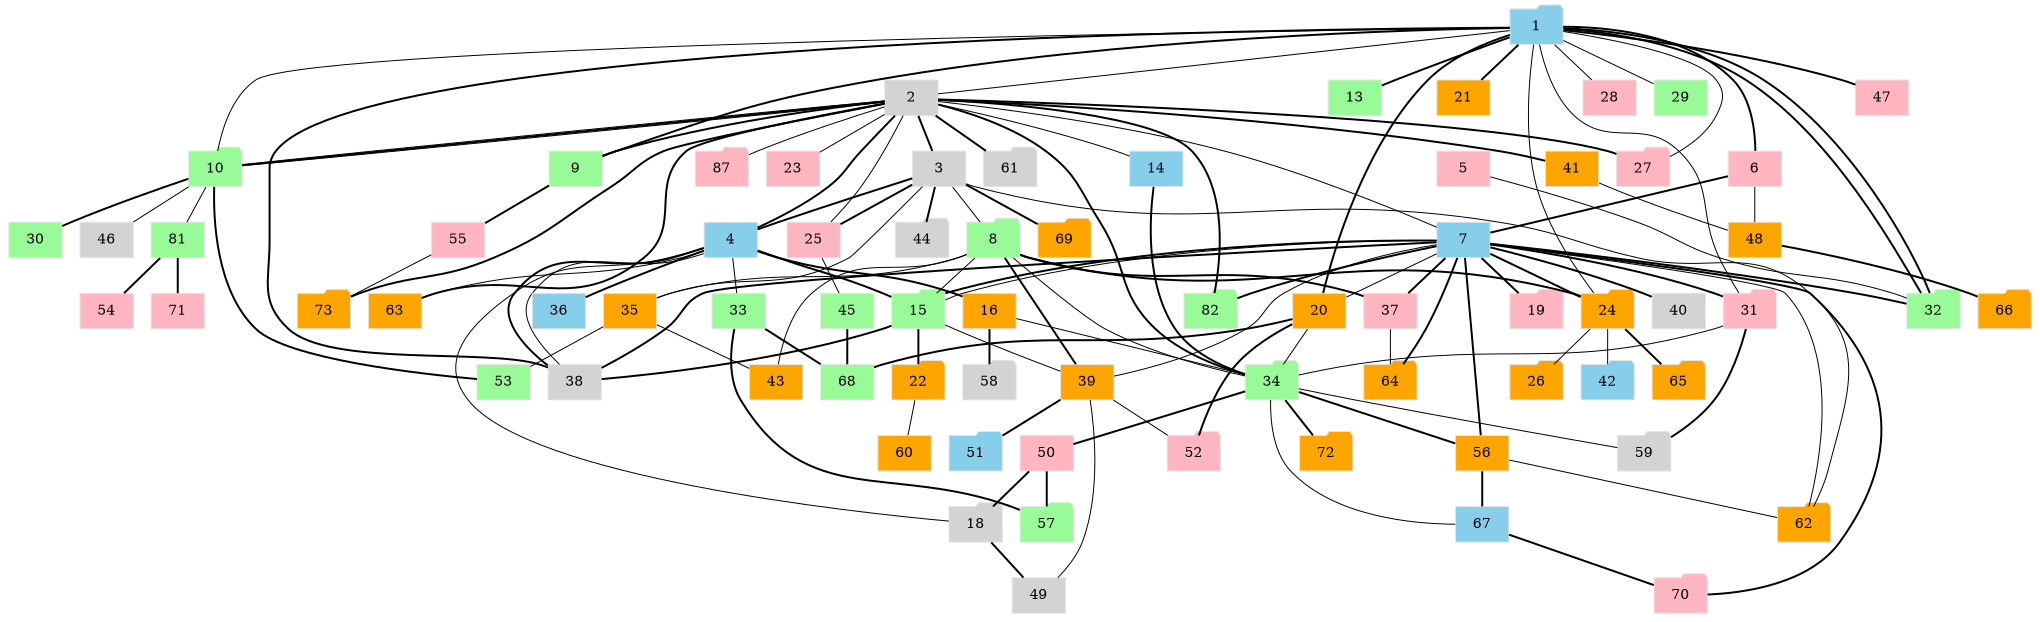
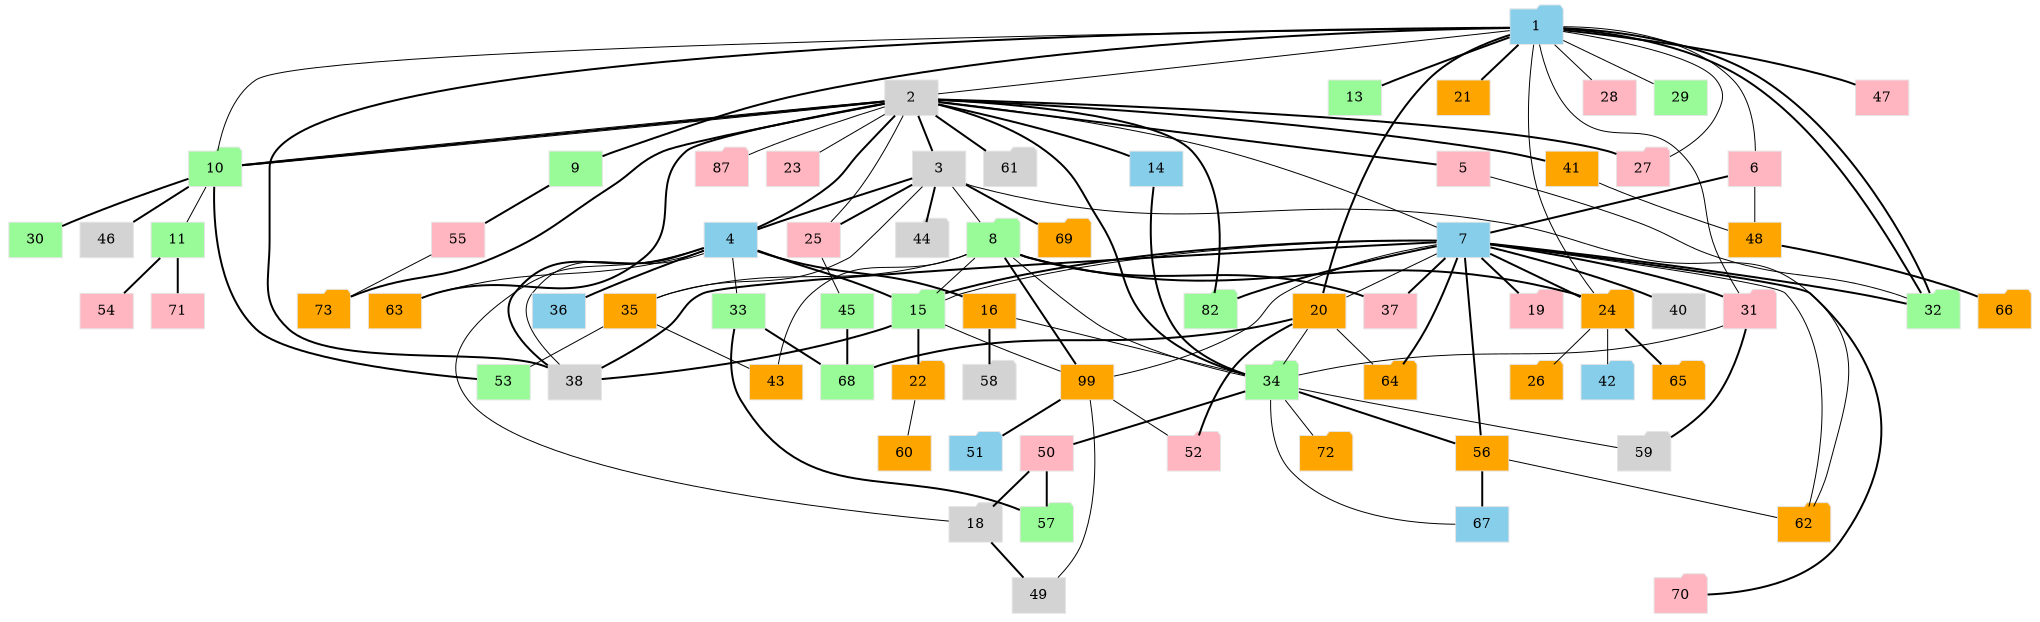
(1732, 79) -> (1732, 79)
(735, 124) -> (1187, 133)
(1035, 127) -> (1035, 127)
(161, 204) -> (161, 204)
(178, 240) -> (178, 240)
(1390, 347) -> (1355, 347)
(1087, 382) -> (1087, 382)
(1299, 418) -> (1299, 418)
(1581, 560) -> none
